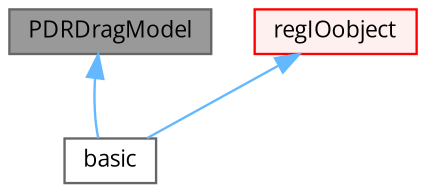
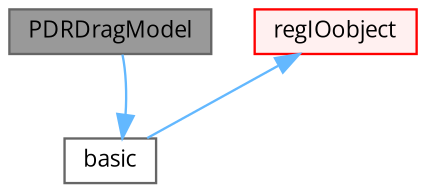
(95, 108) -> (126, 85)
